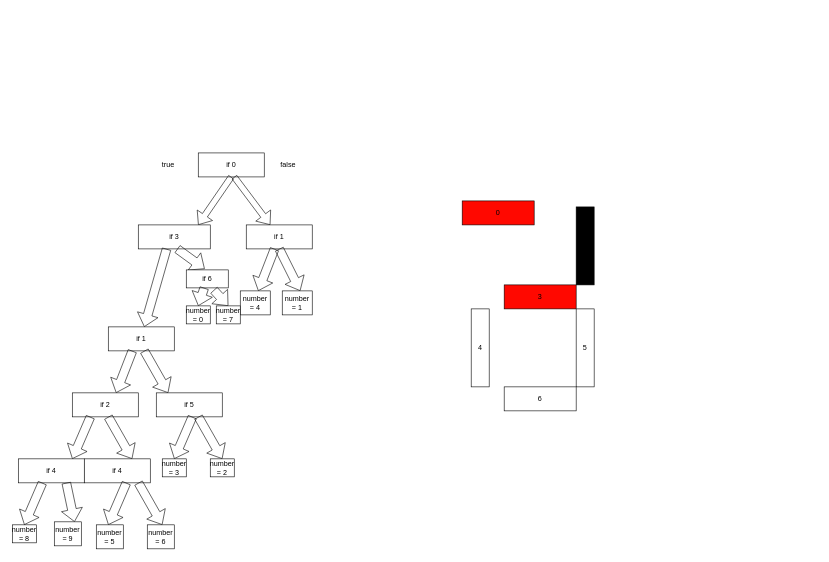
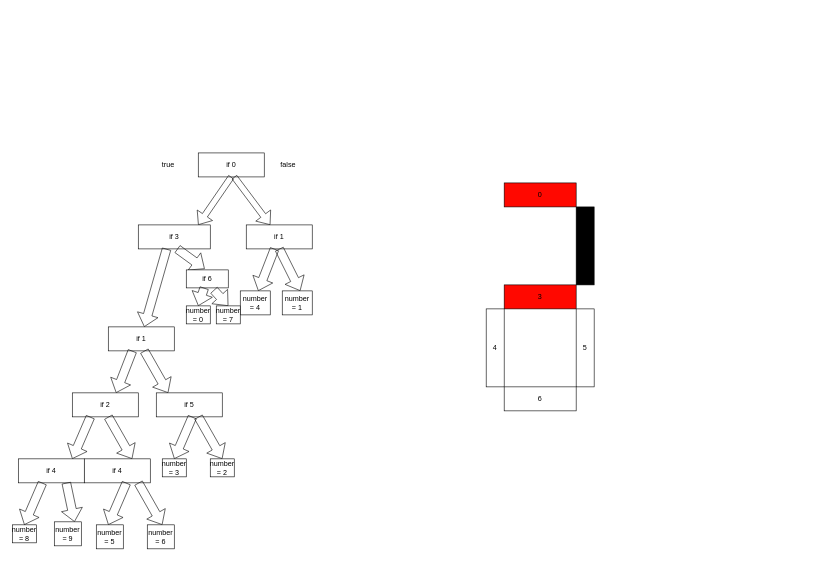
(498, 213) -> (540, 195)
(480, 348) -> (495, 348)
